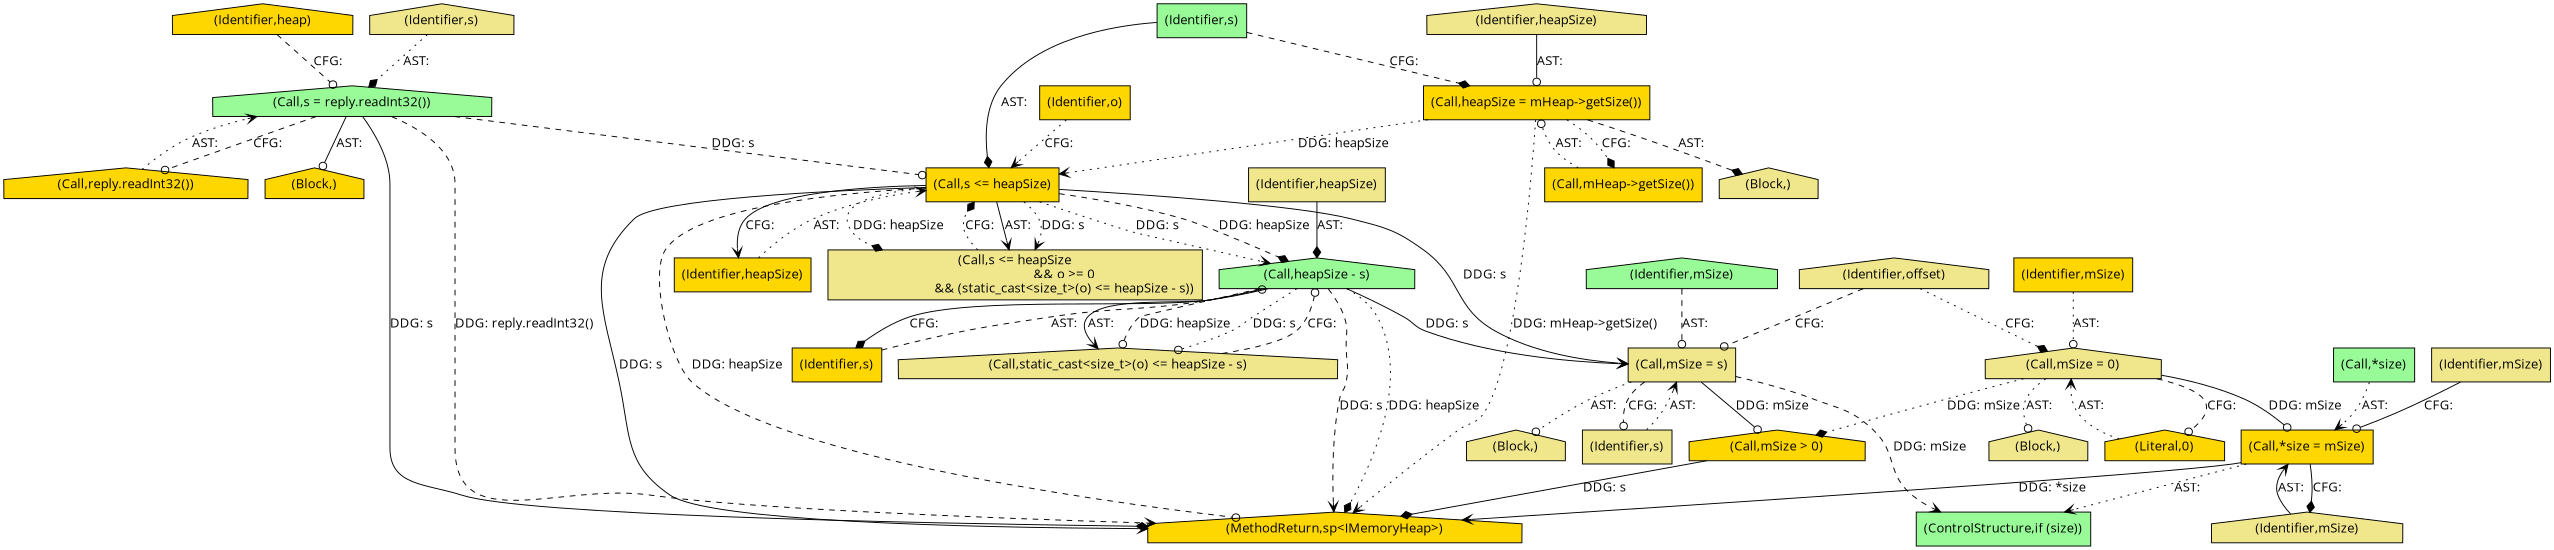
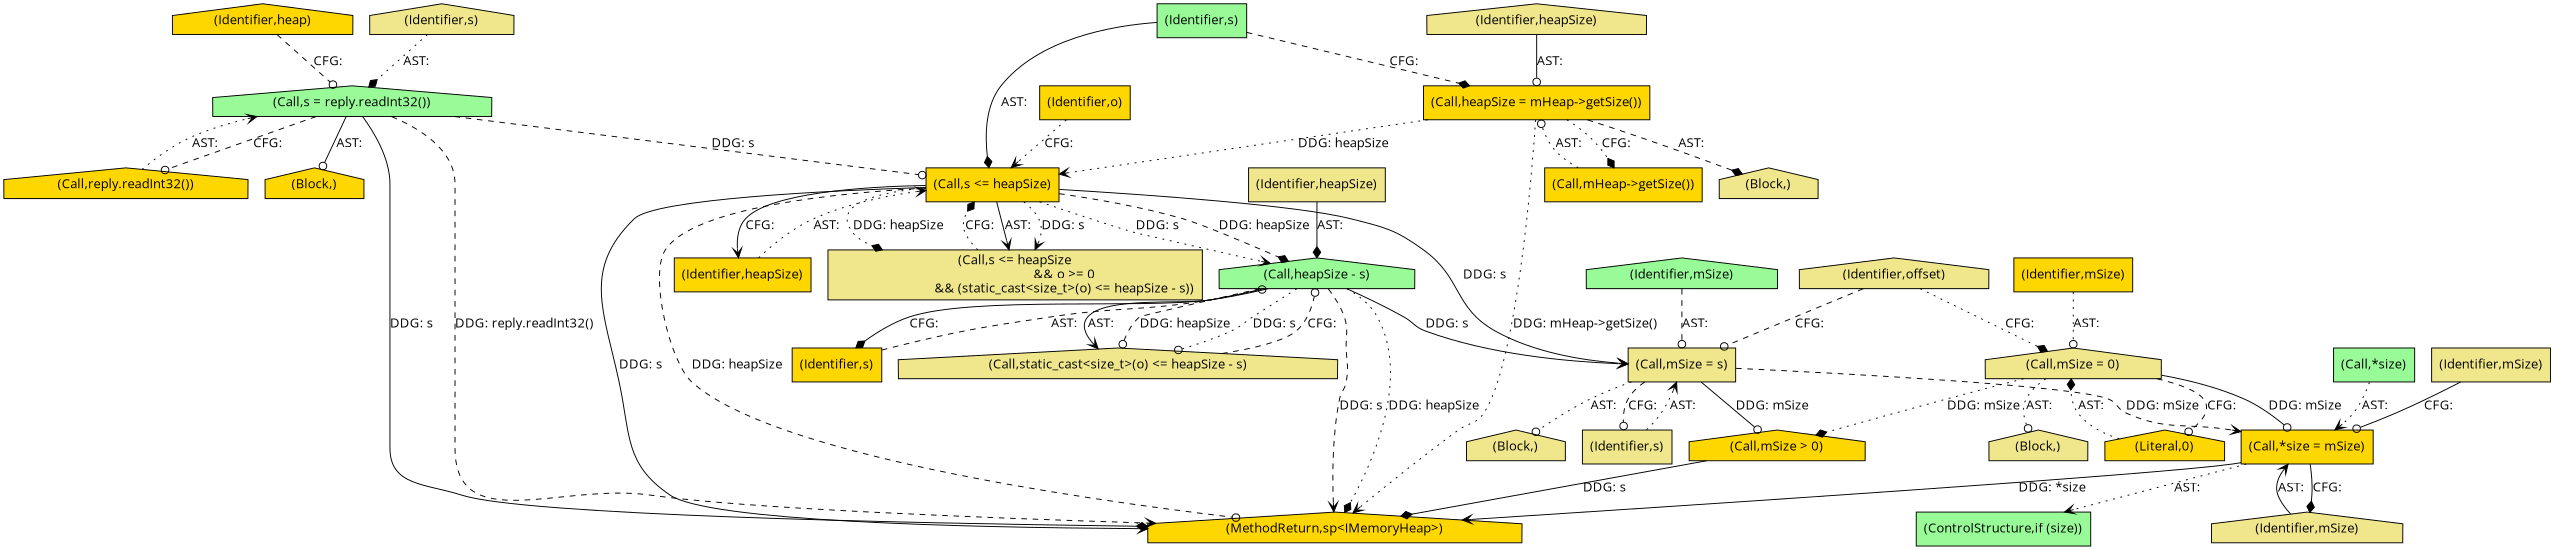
(1854, 415) -> (1975, 383)
(2086, 421) -> (2086, 421)
